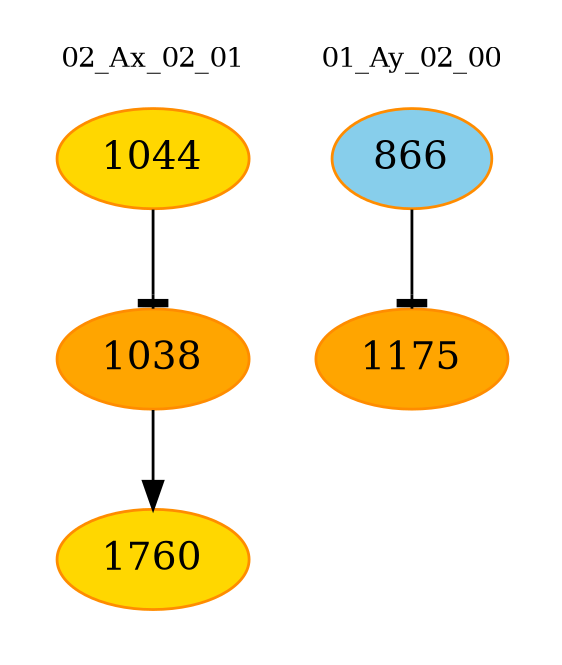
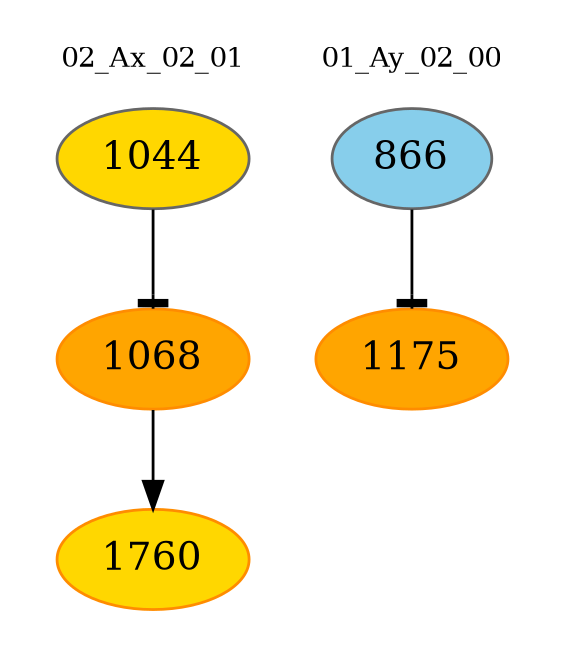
(153, 159) -> (153, 159)
(412, 159) -> (412, 159)
(153, 359) -> (153, 359)
